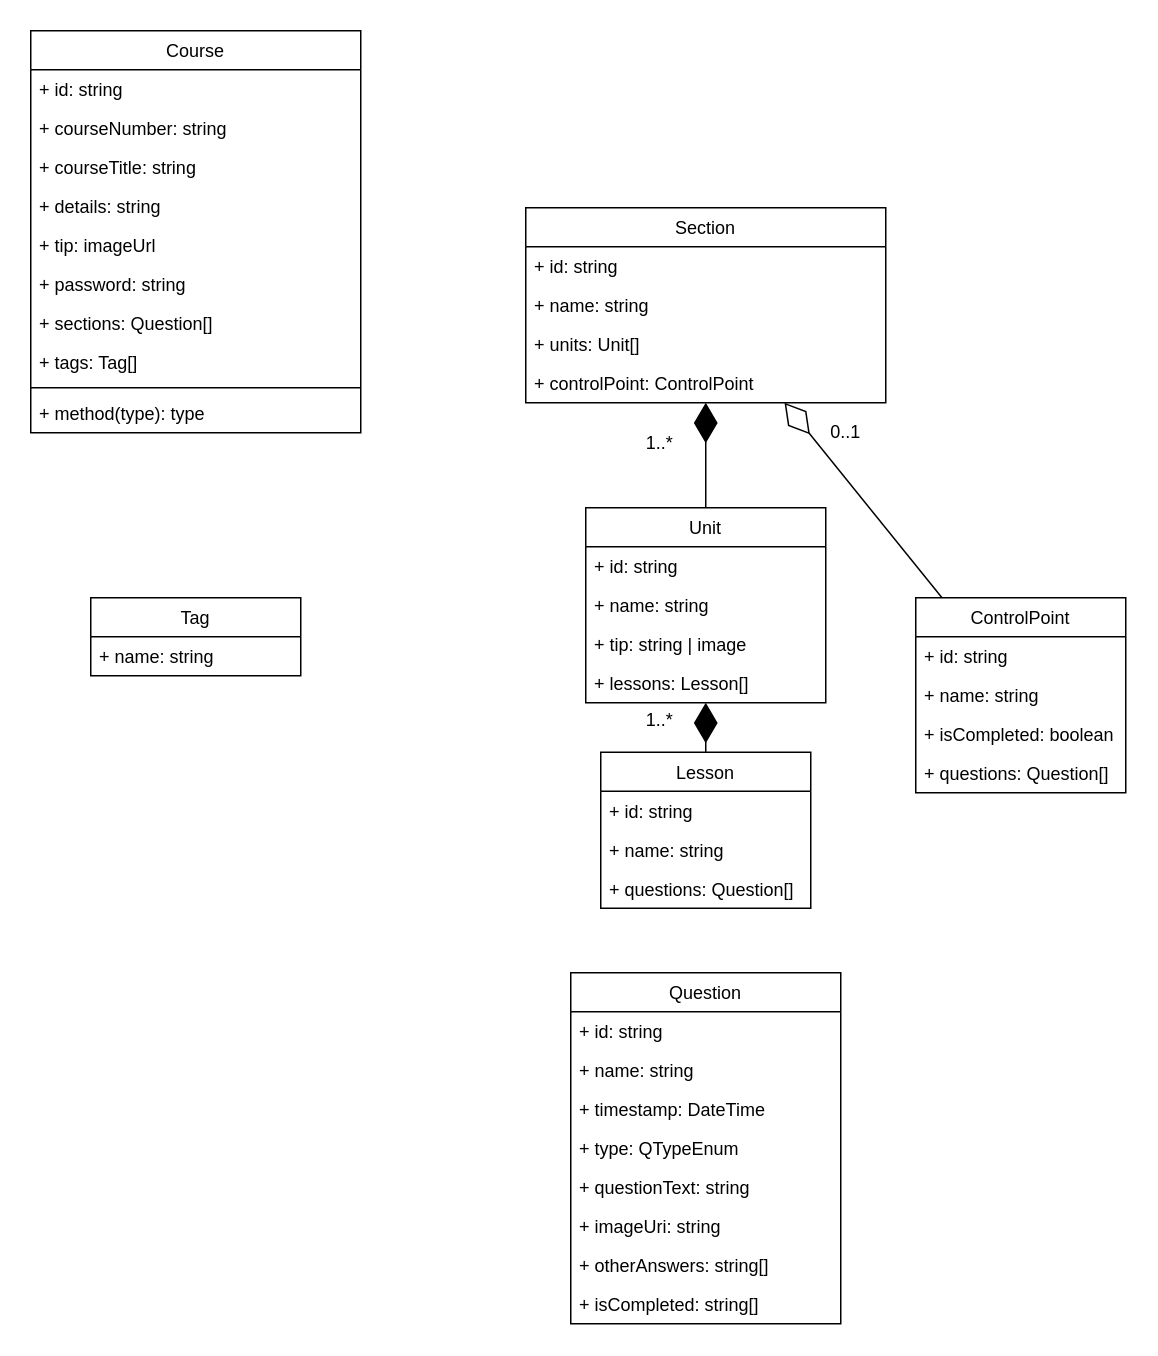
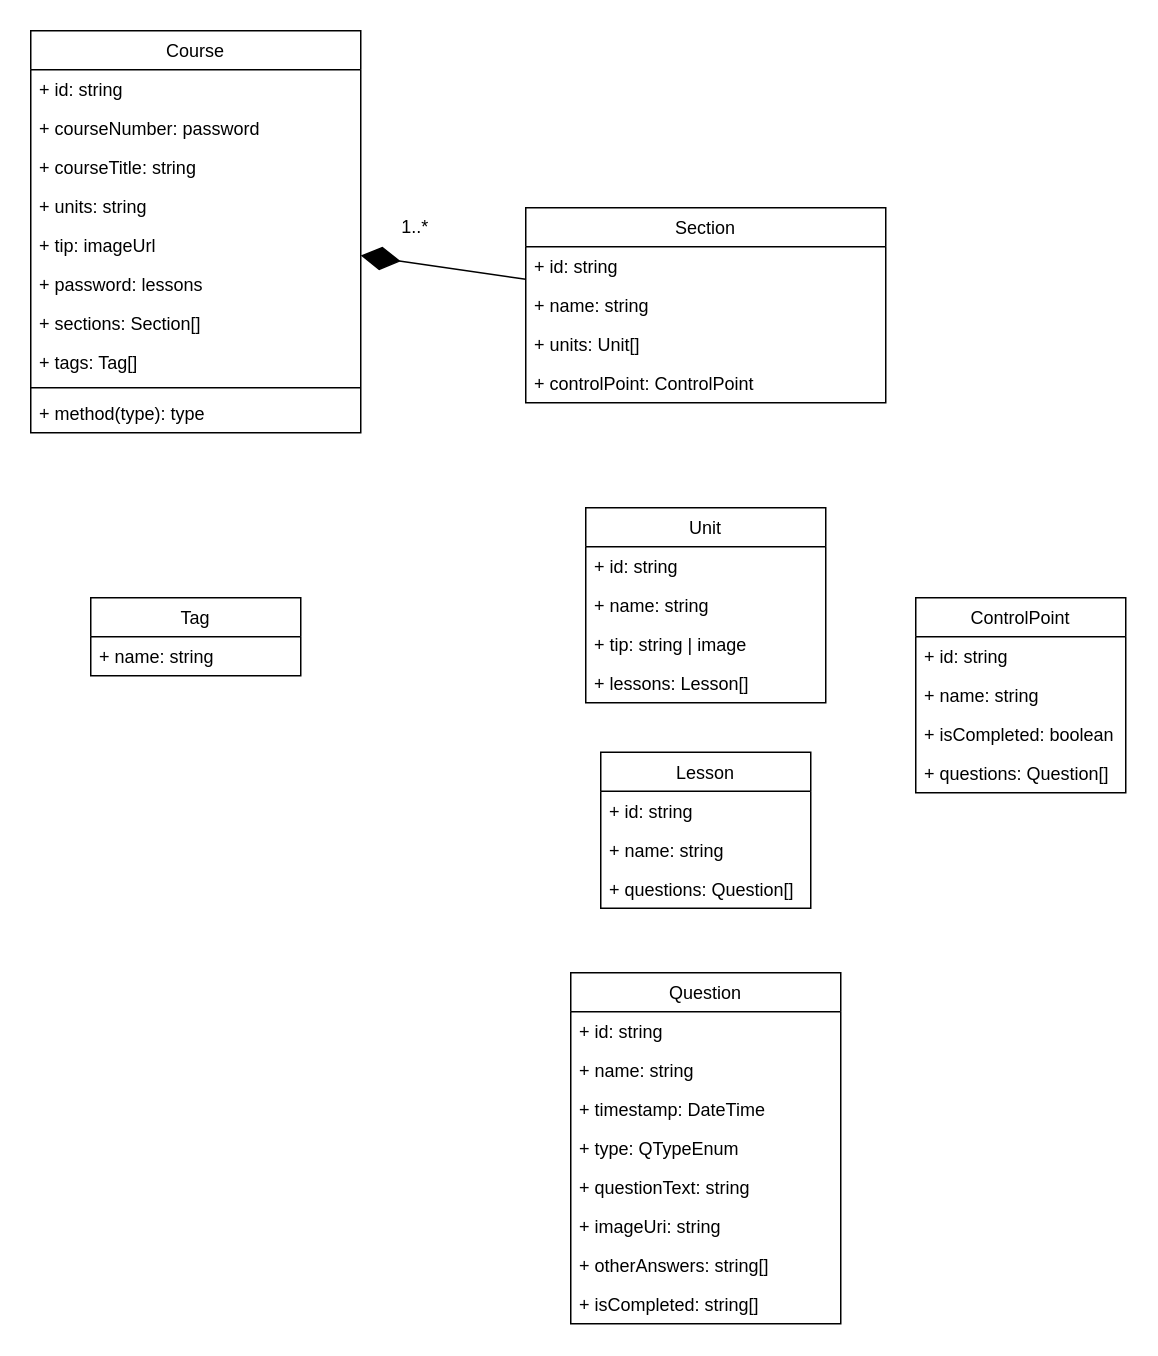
(141, 129) -> (153, 129)
(111, 207) -> (103, 207)
none -> (461, 270)
(120, 285) -> (125, 285)
(138, 324) -> (133, 324)
(706, 475) -> none
(875, 514) -> none
(706, 746) -> none
